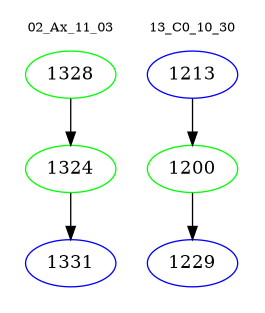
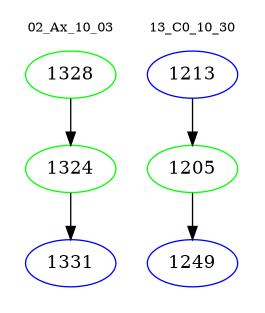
(71, 28) -> (71, 28)
(193, 169) -> (193, 169)
(193, 263) -> (193, 263)
